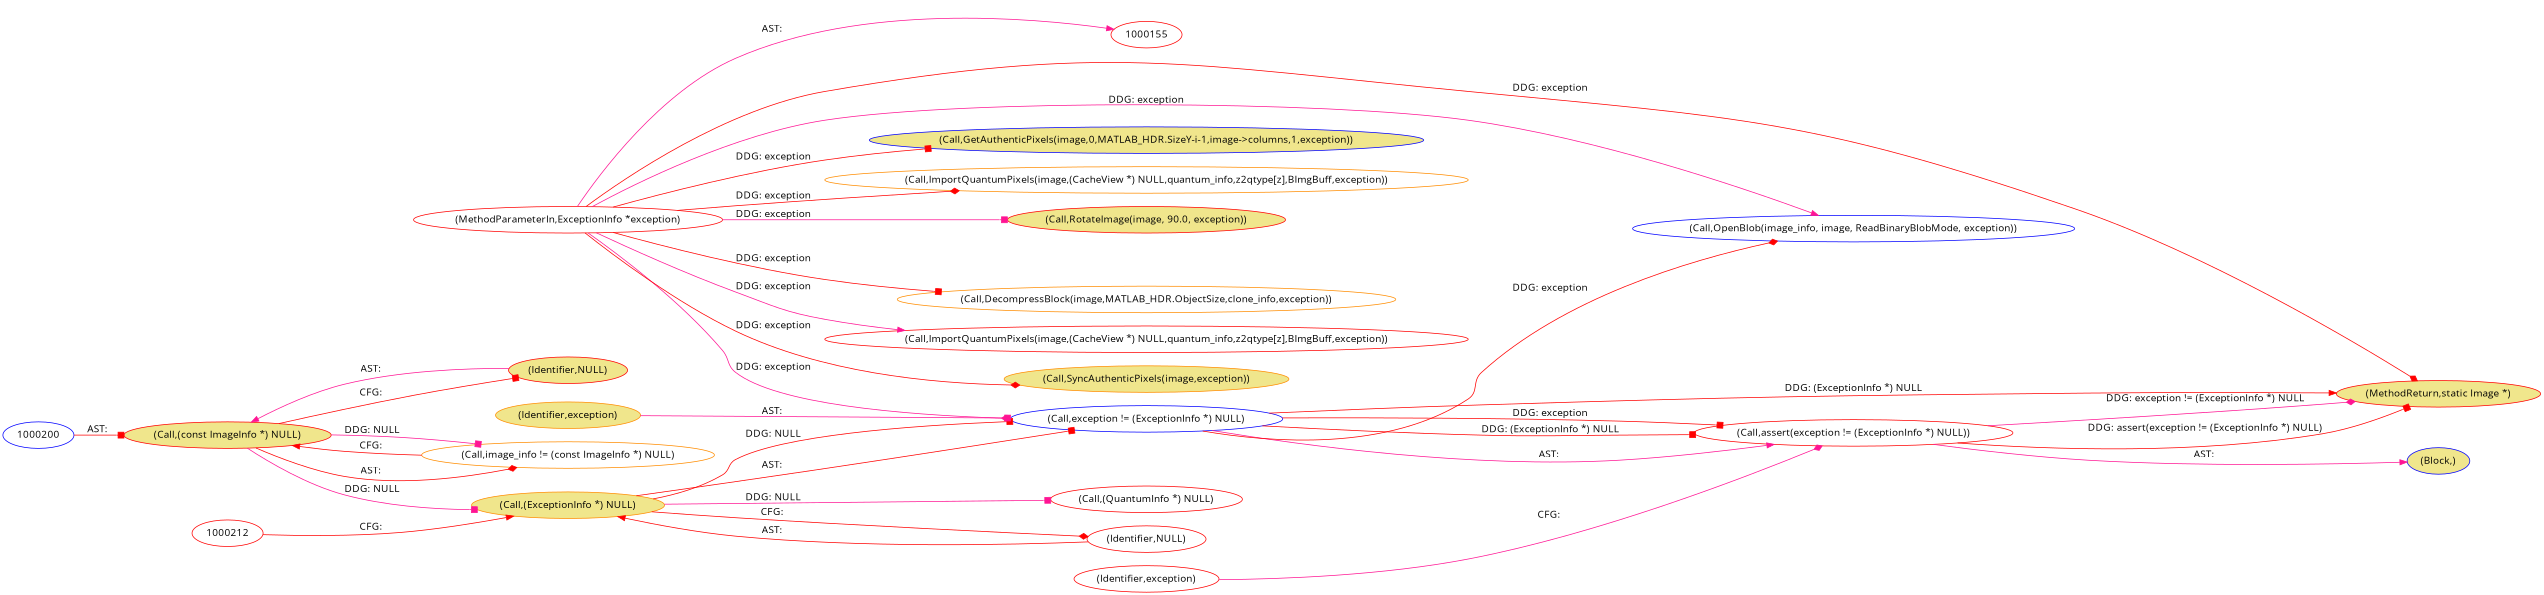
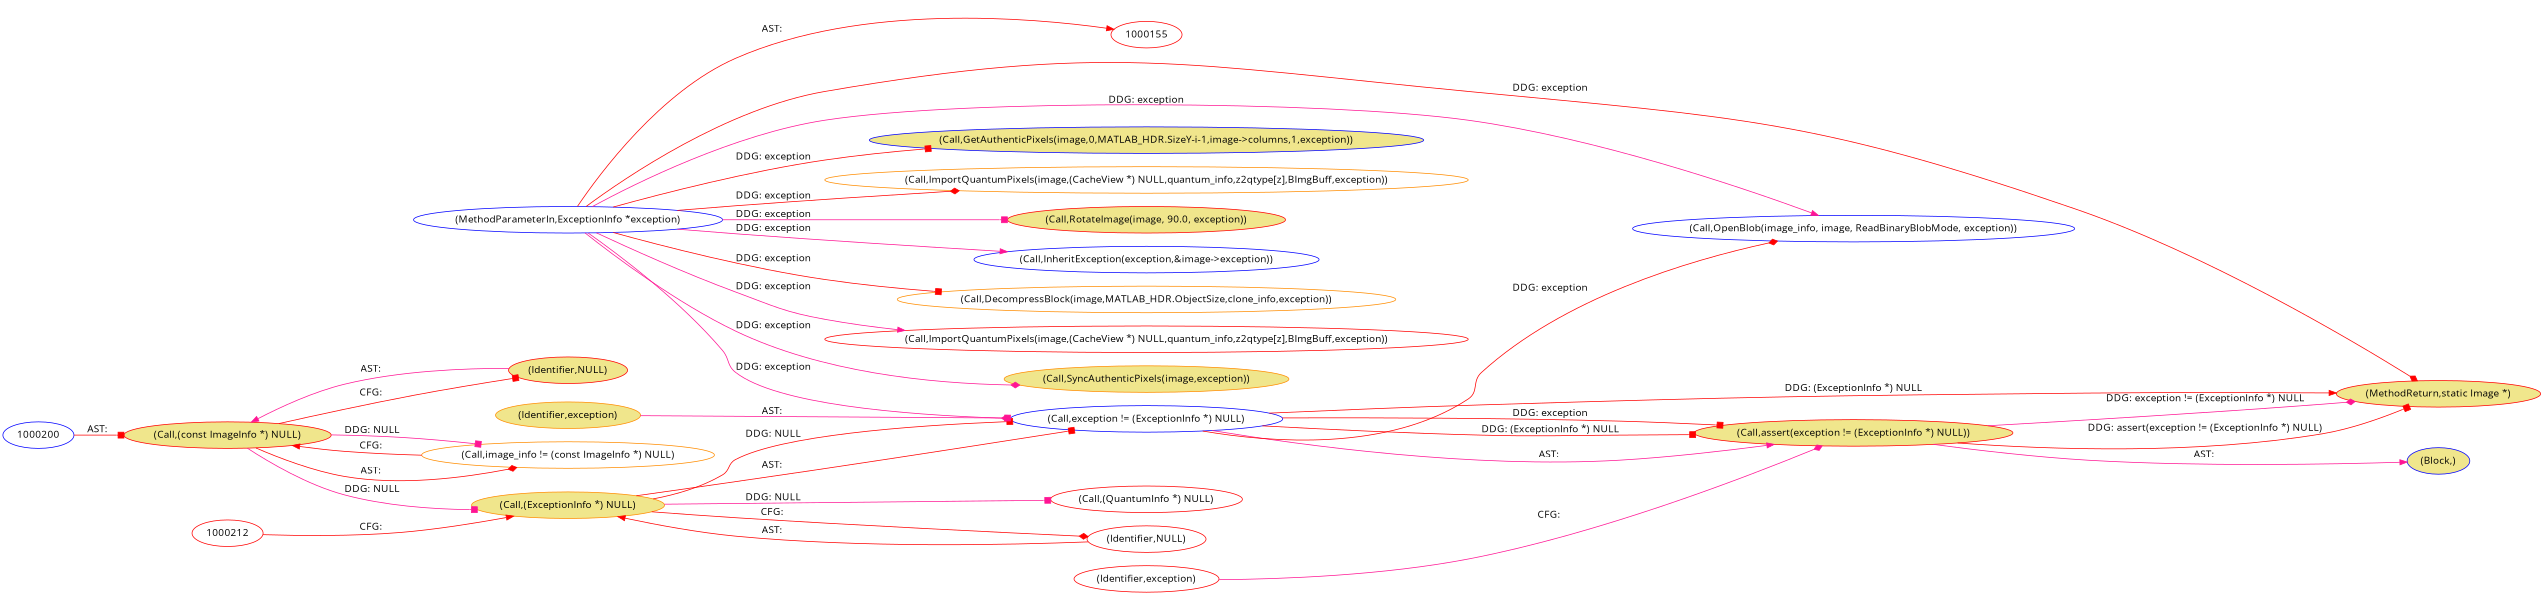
(810, 35) -> (810, 35)
(568, 220) -> (568, 220)
none -> (1147, 260)
(783, 350) -> (783, 350)
(1854, 433) -> (1854, 433)
